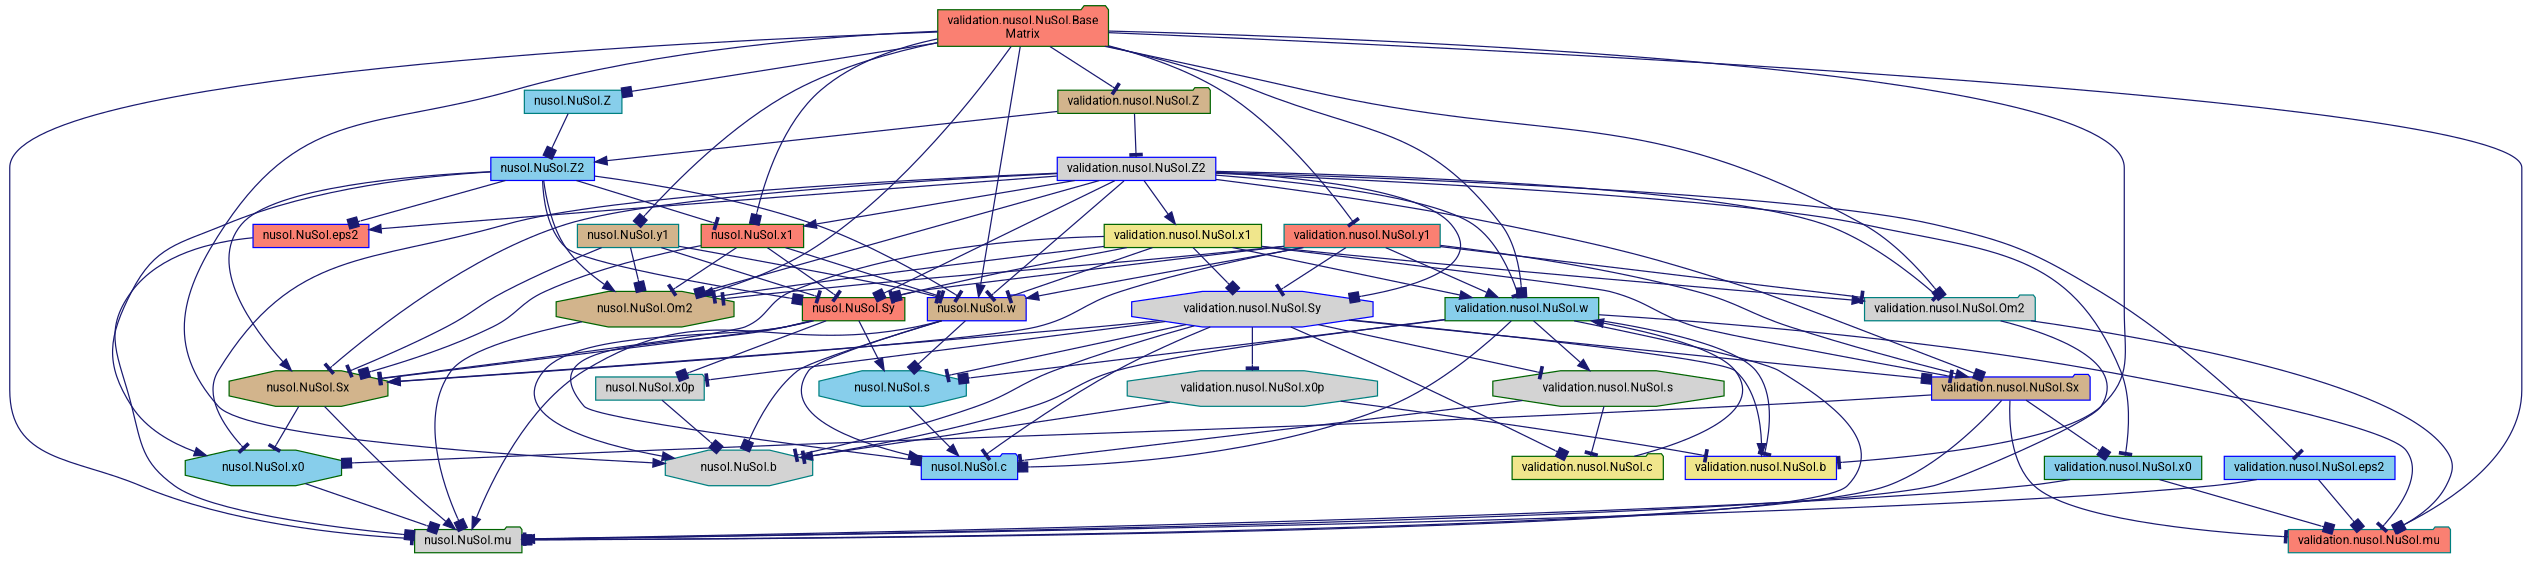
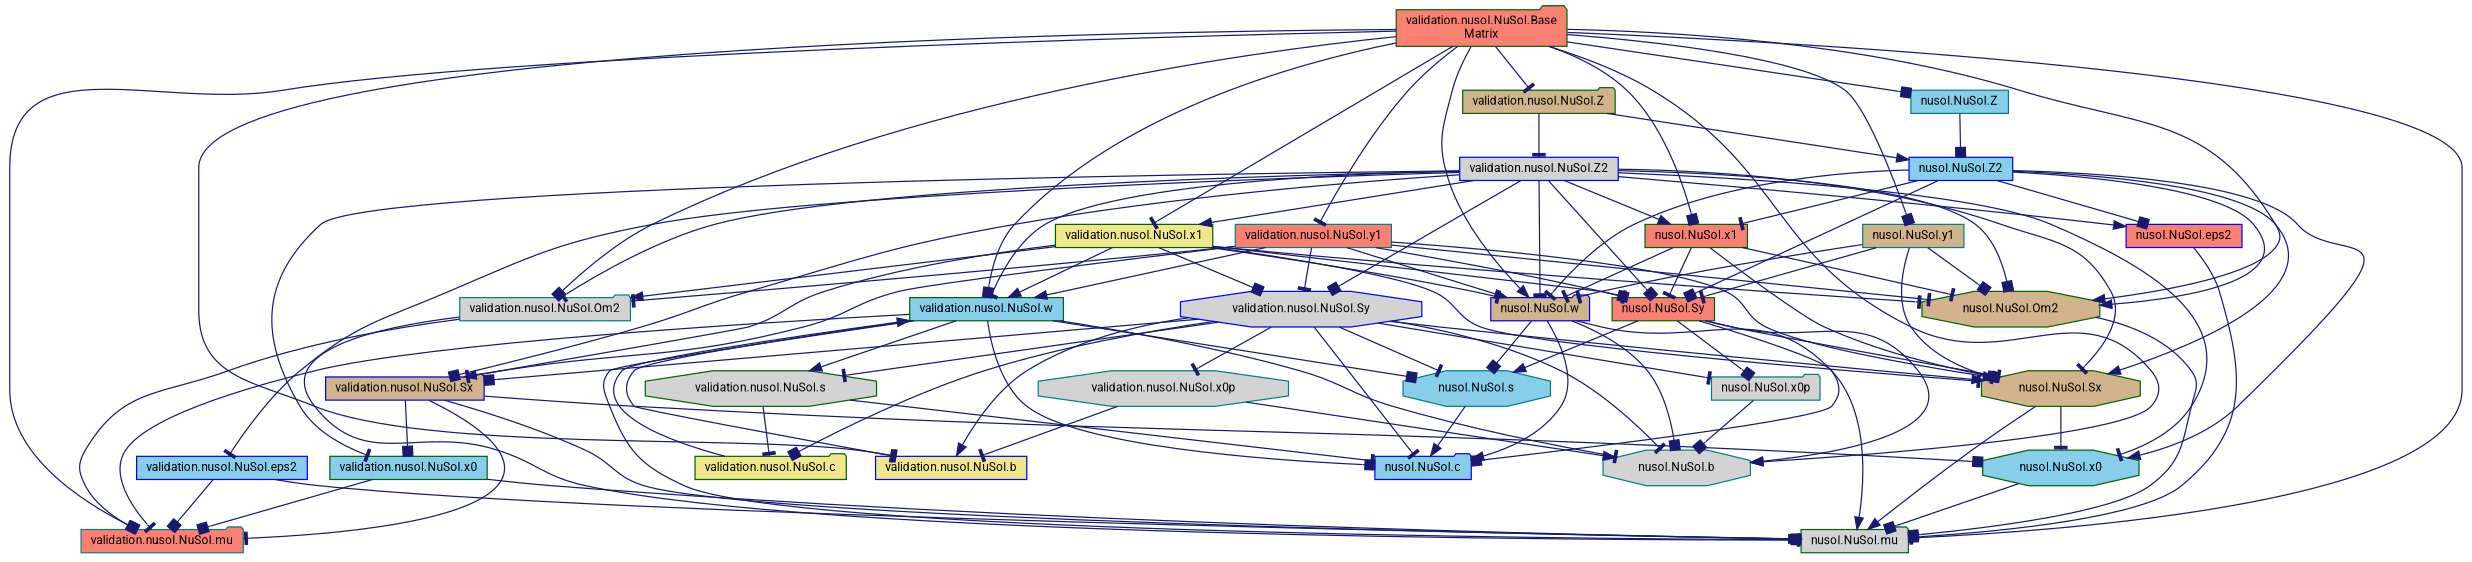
none -> (1305, 134)
